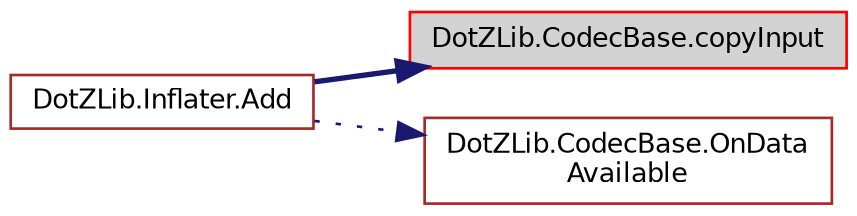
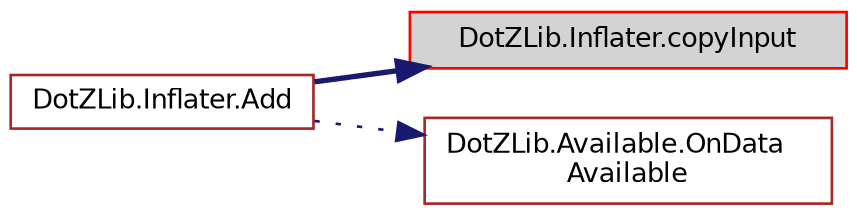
(628, 40) -> (628, 40)
(628, 161) -> (628, 161)
